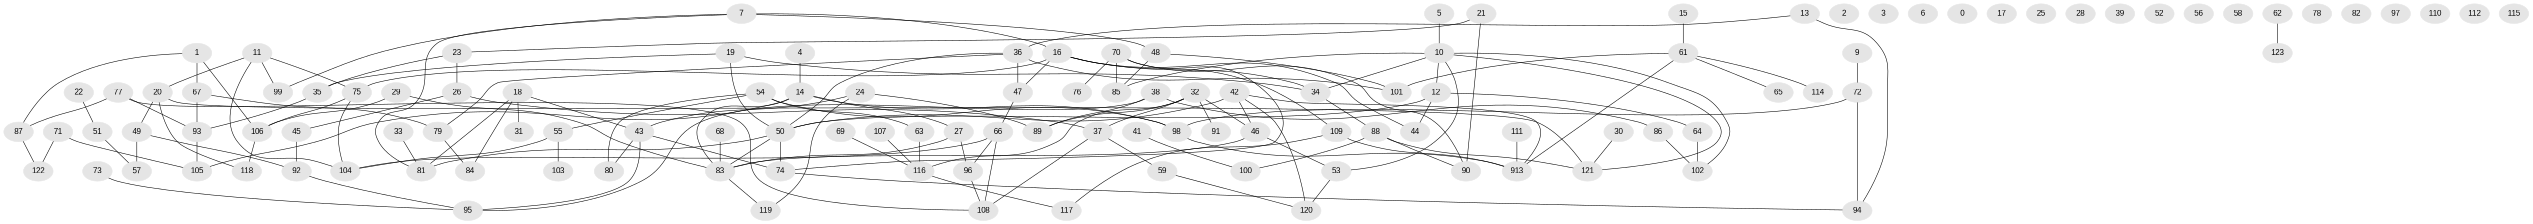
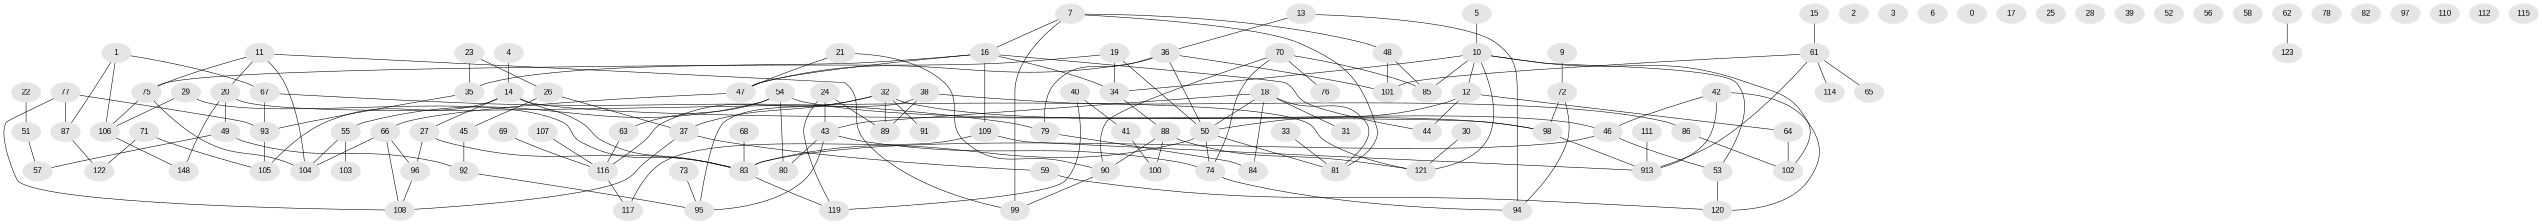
(971, 40) -> (790, 71)
none -> (1075, 92)
(1009, 118) -> (1243, 107)
(247, 171) -> (184, 171)
none -> (1060, 191)
